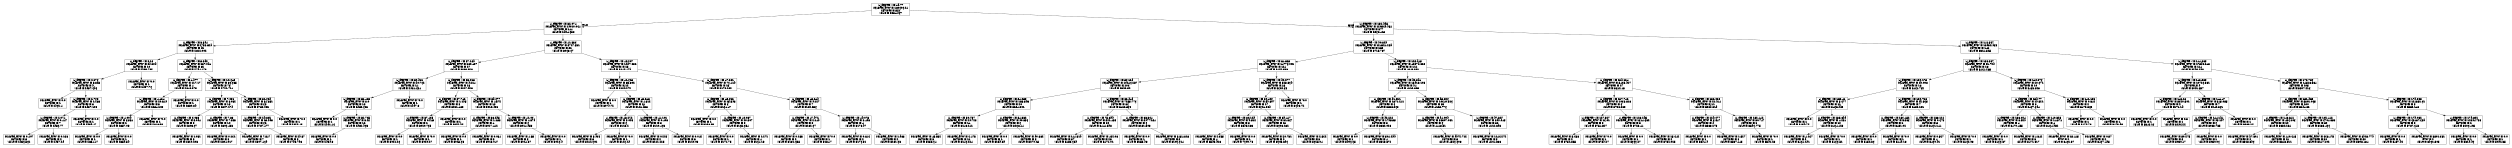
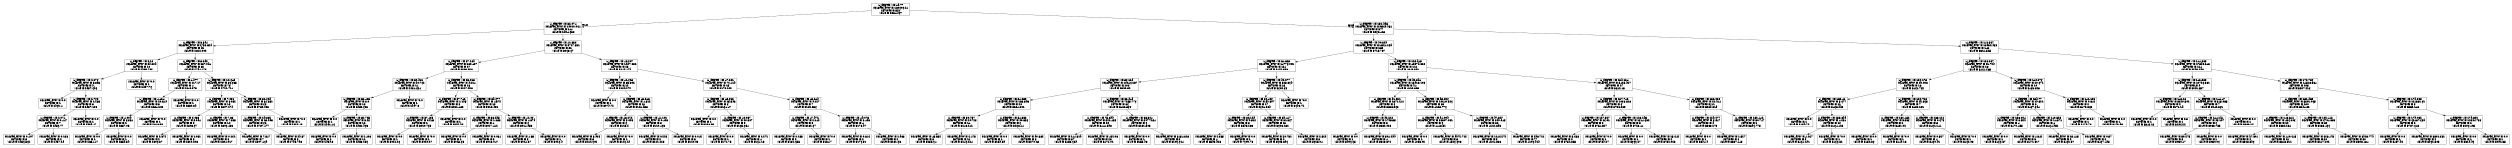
none -> (152, 139)
none -> (357, 139)
none -> (1414, 139)
none -> (1528, 139)
(1765, 139) -> none
(2064, 139) -> (2064, 139)
(2428, 139) -> (2428, 139)
